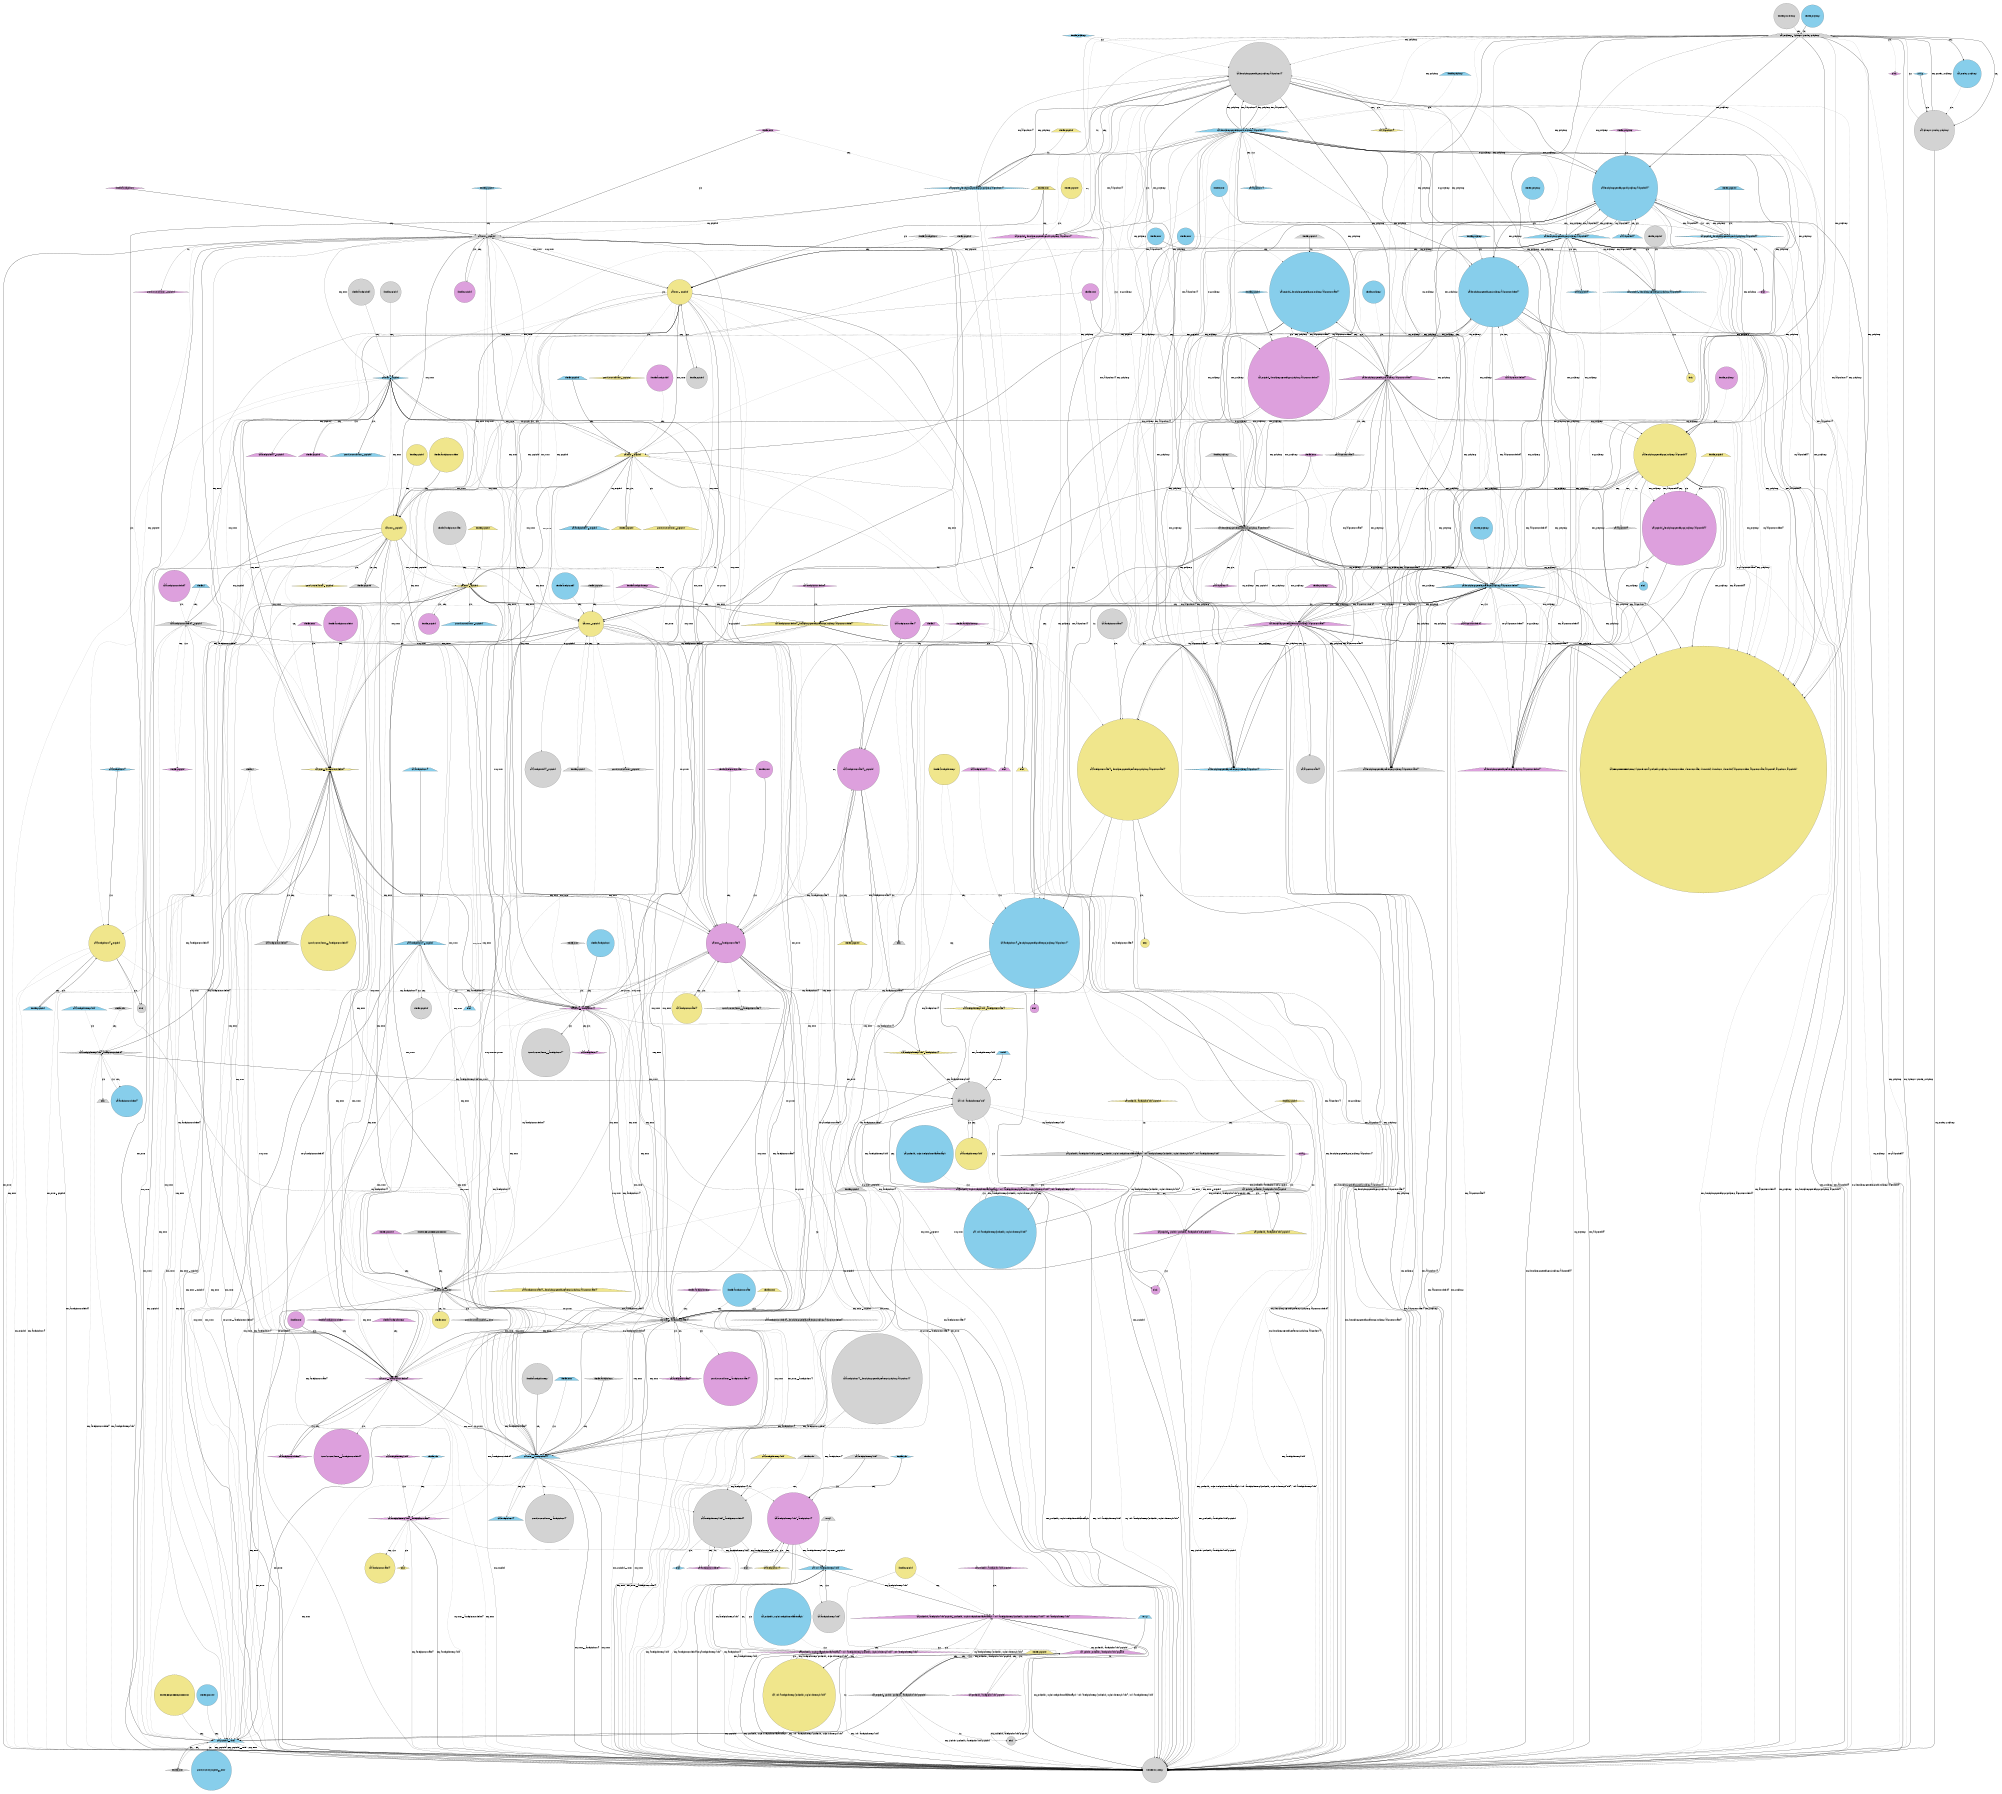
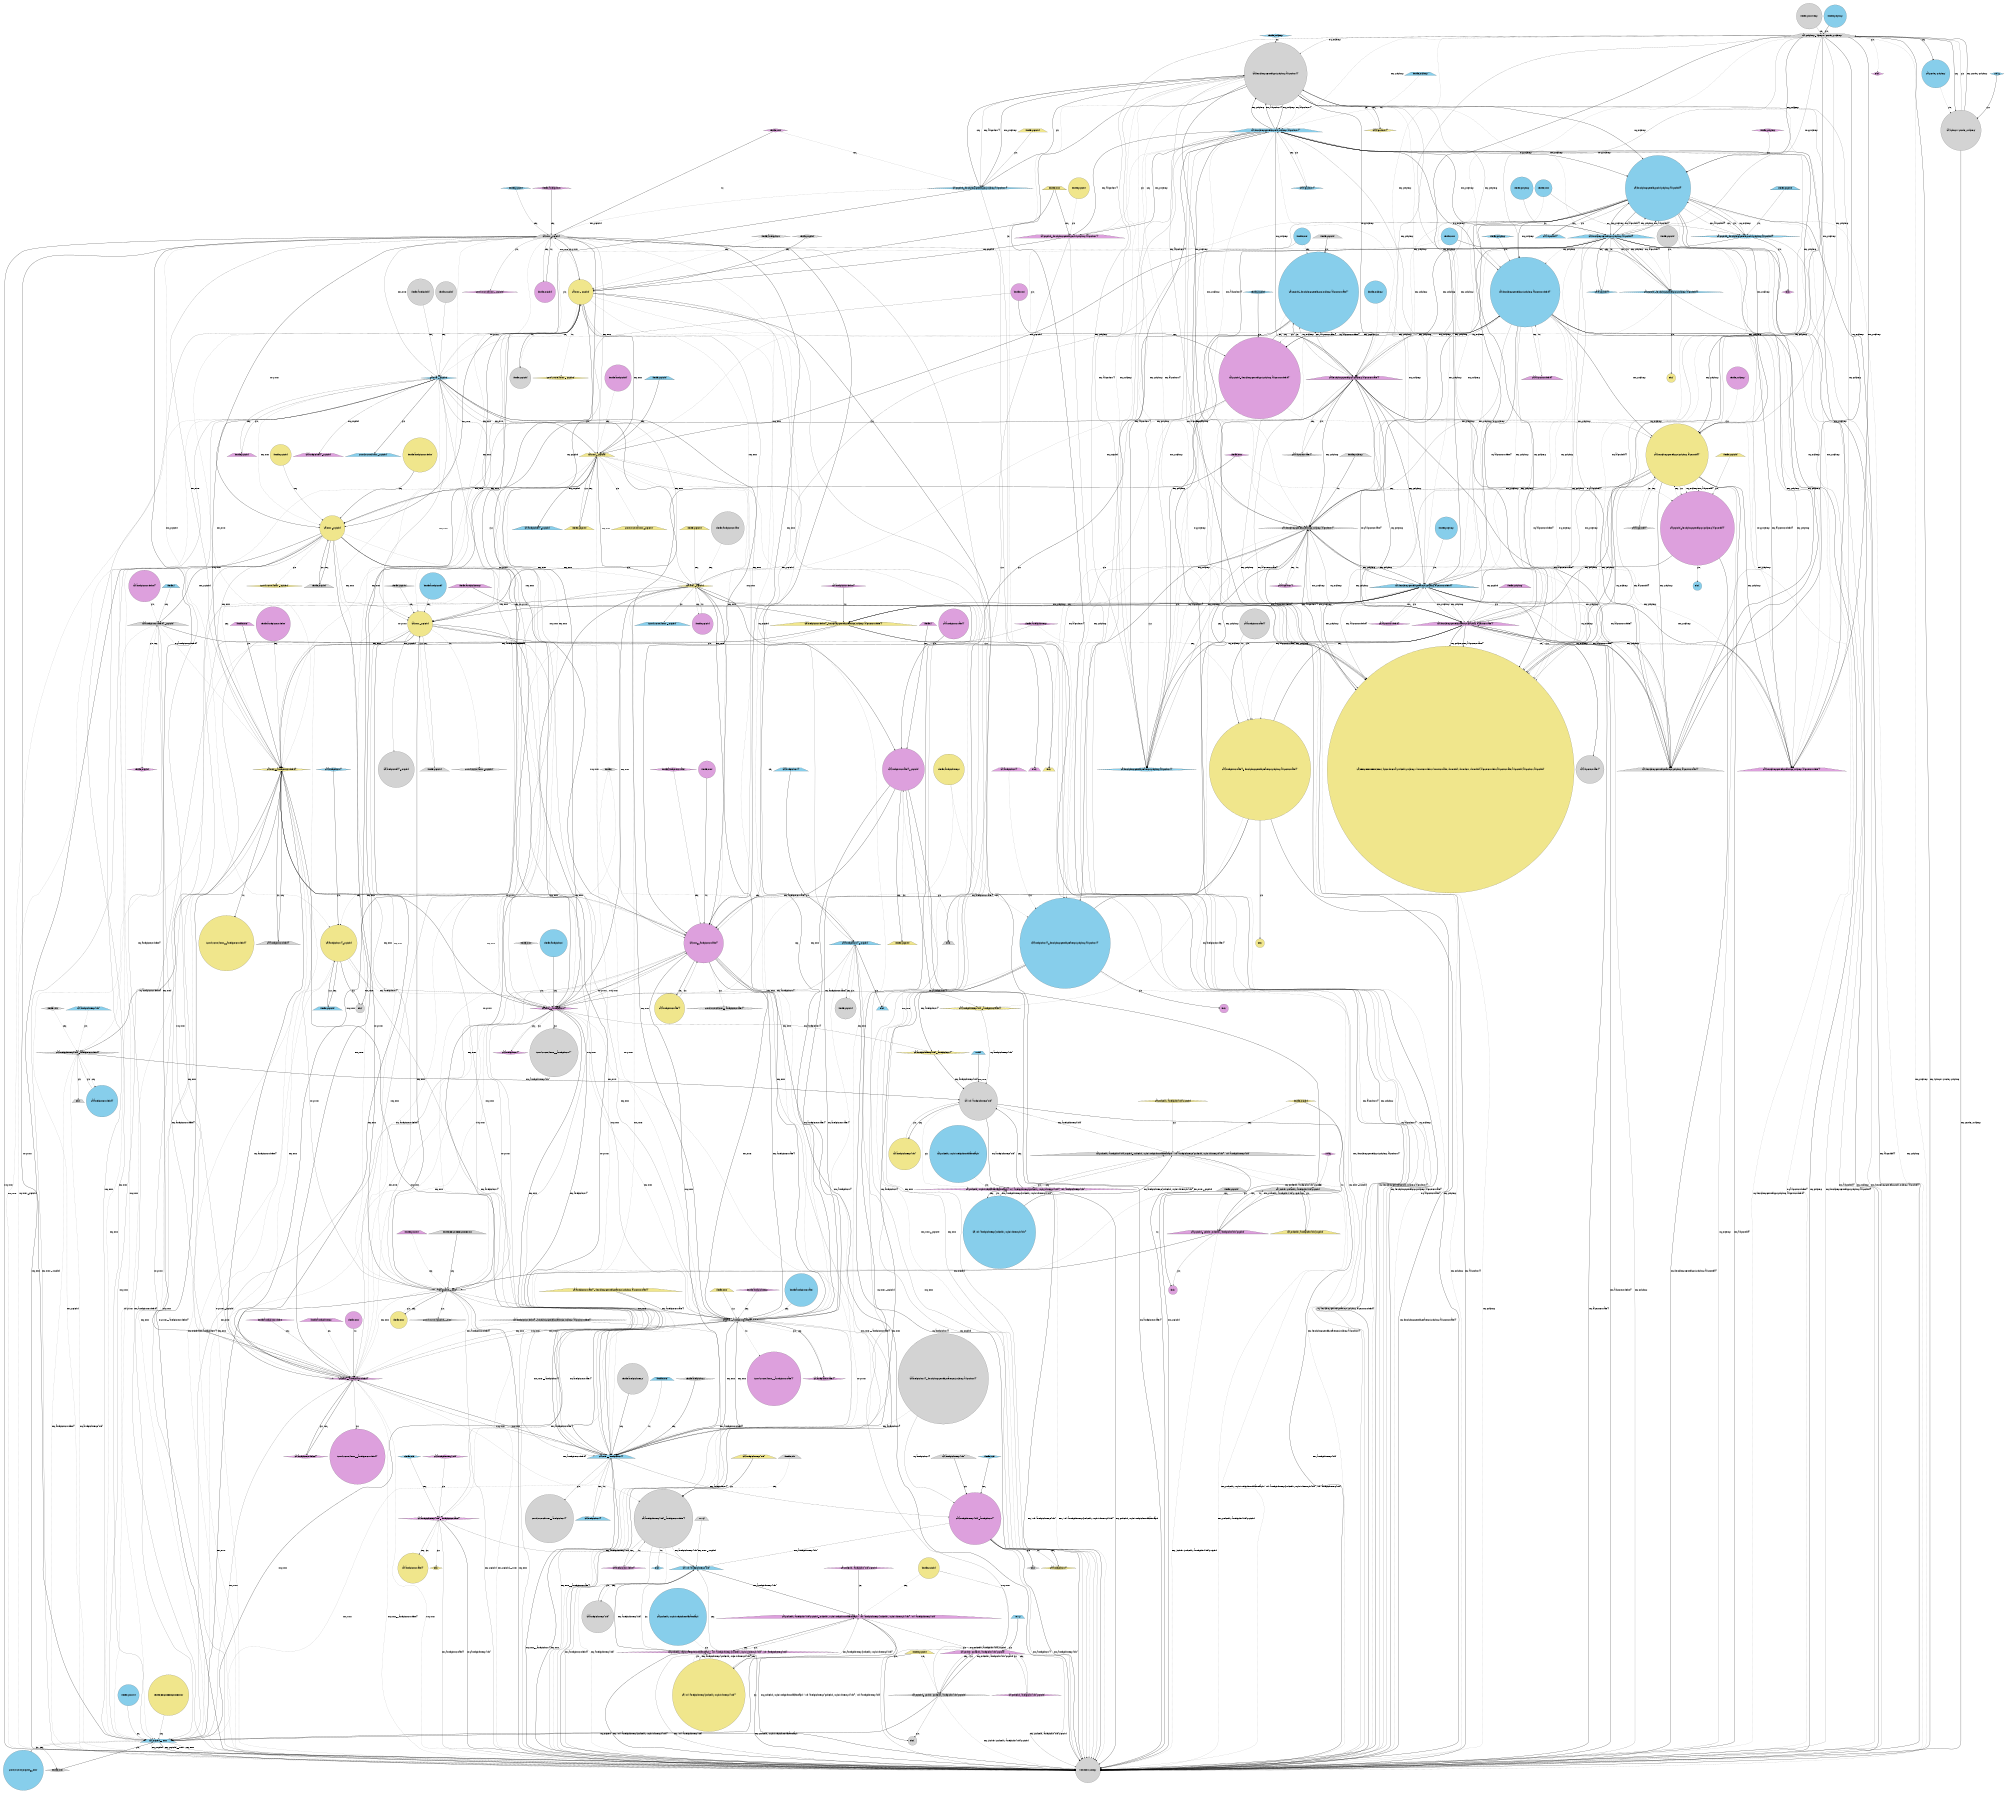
(1255, 1354) -> (1297, 1390)
(804, 1758) -> none
